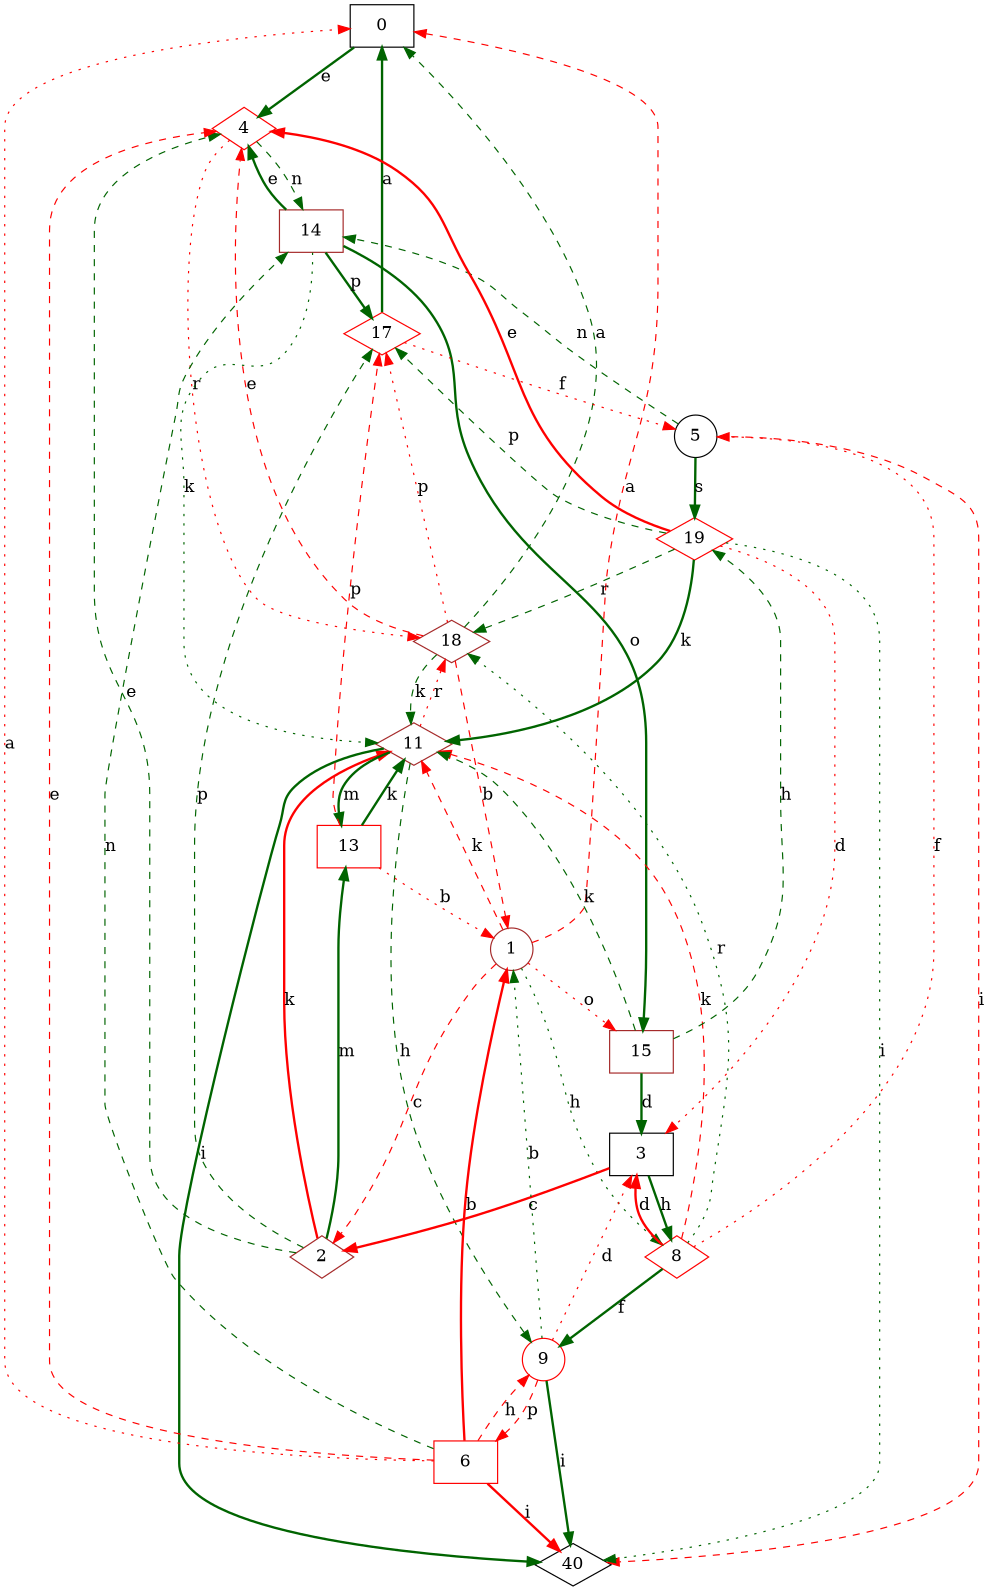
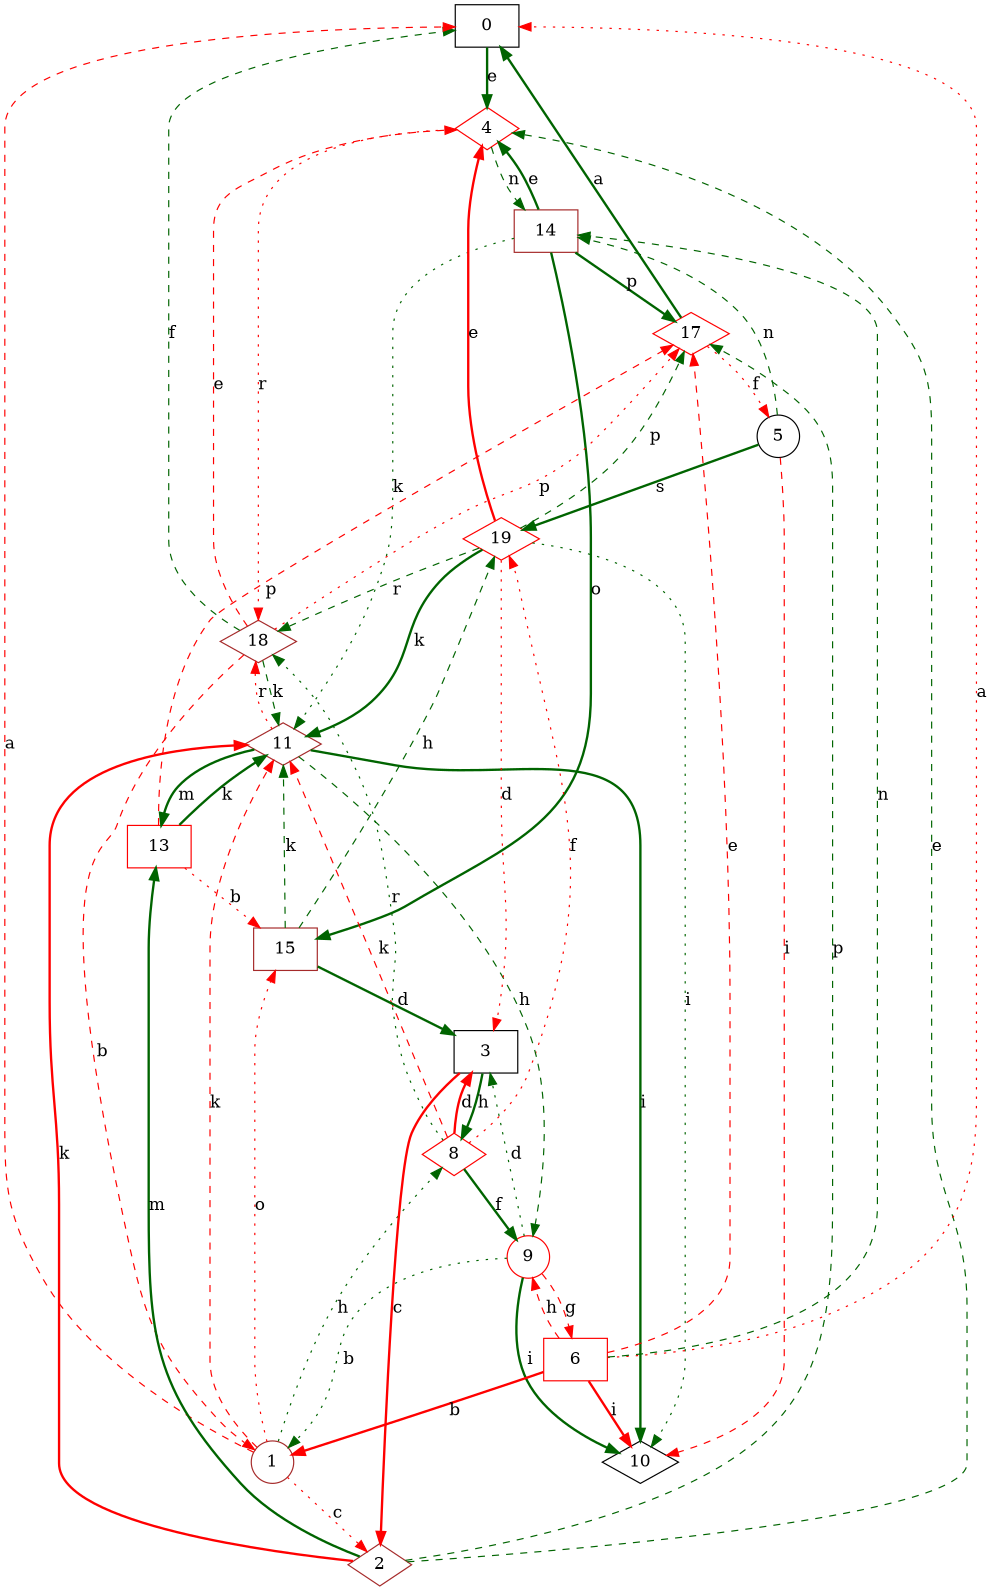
(601, 334) -> (172, 334)
(934, 818) -> (570, 866)
(430, 901) -> (224, 899)
(50, 902) -> (728, 894)
(413, 1095) -> (323, 1510)
(589, 1263) -> (508, 1160)
(533, 1411) -> (571, 1308)
(573, 1565) -> (640, 1462)
